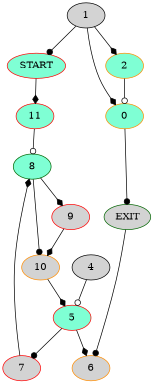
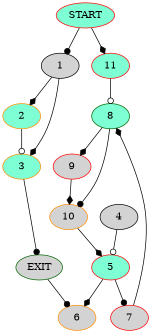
(64, 38) -> (74, 38)
(125, 116) -> (22, 167)
